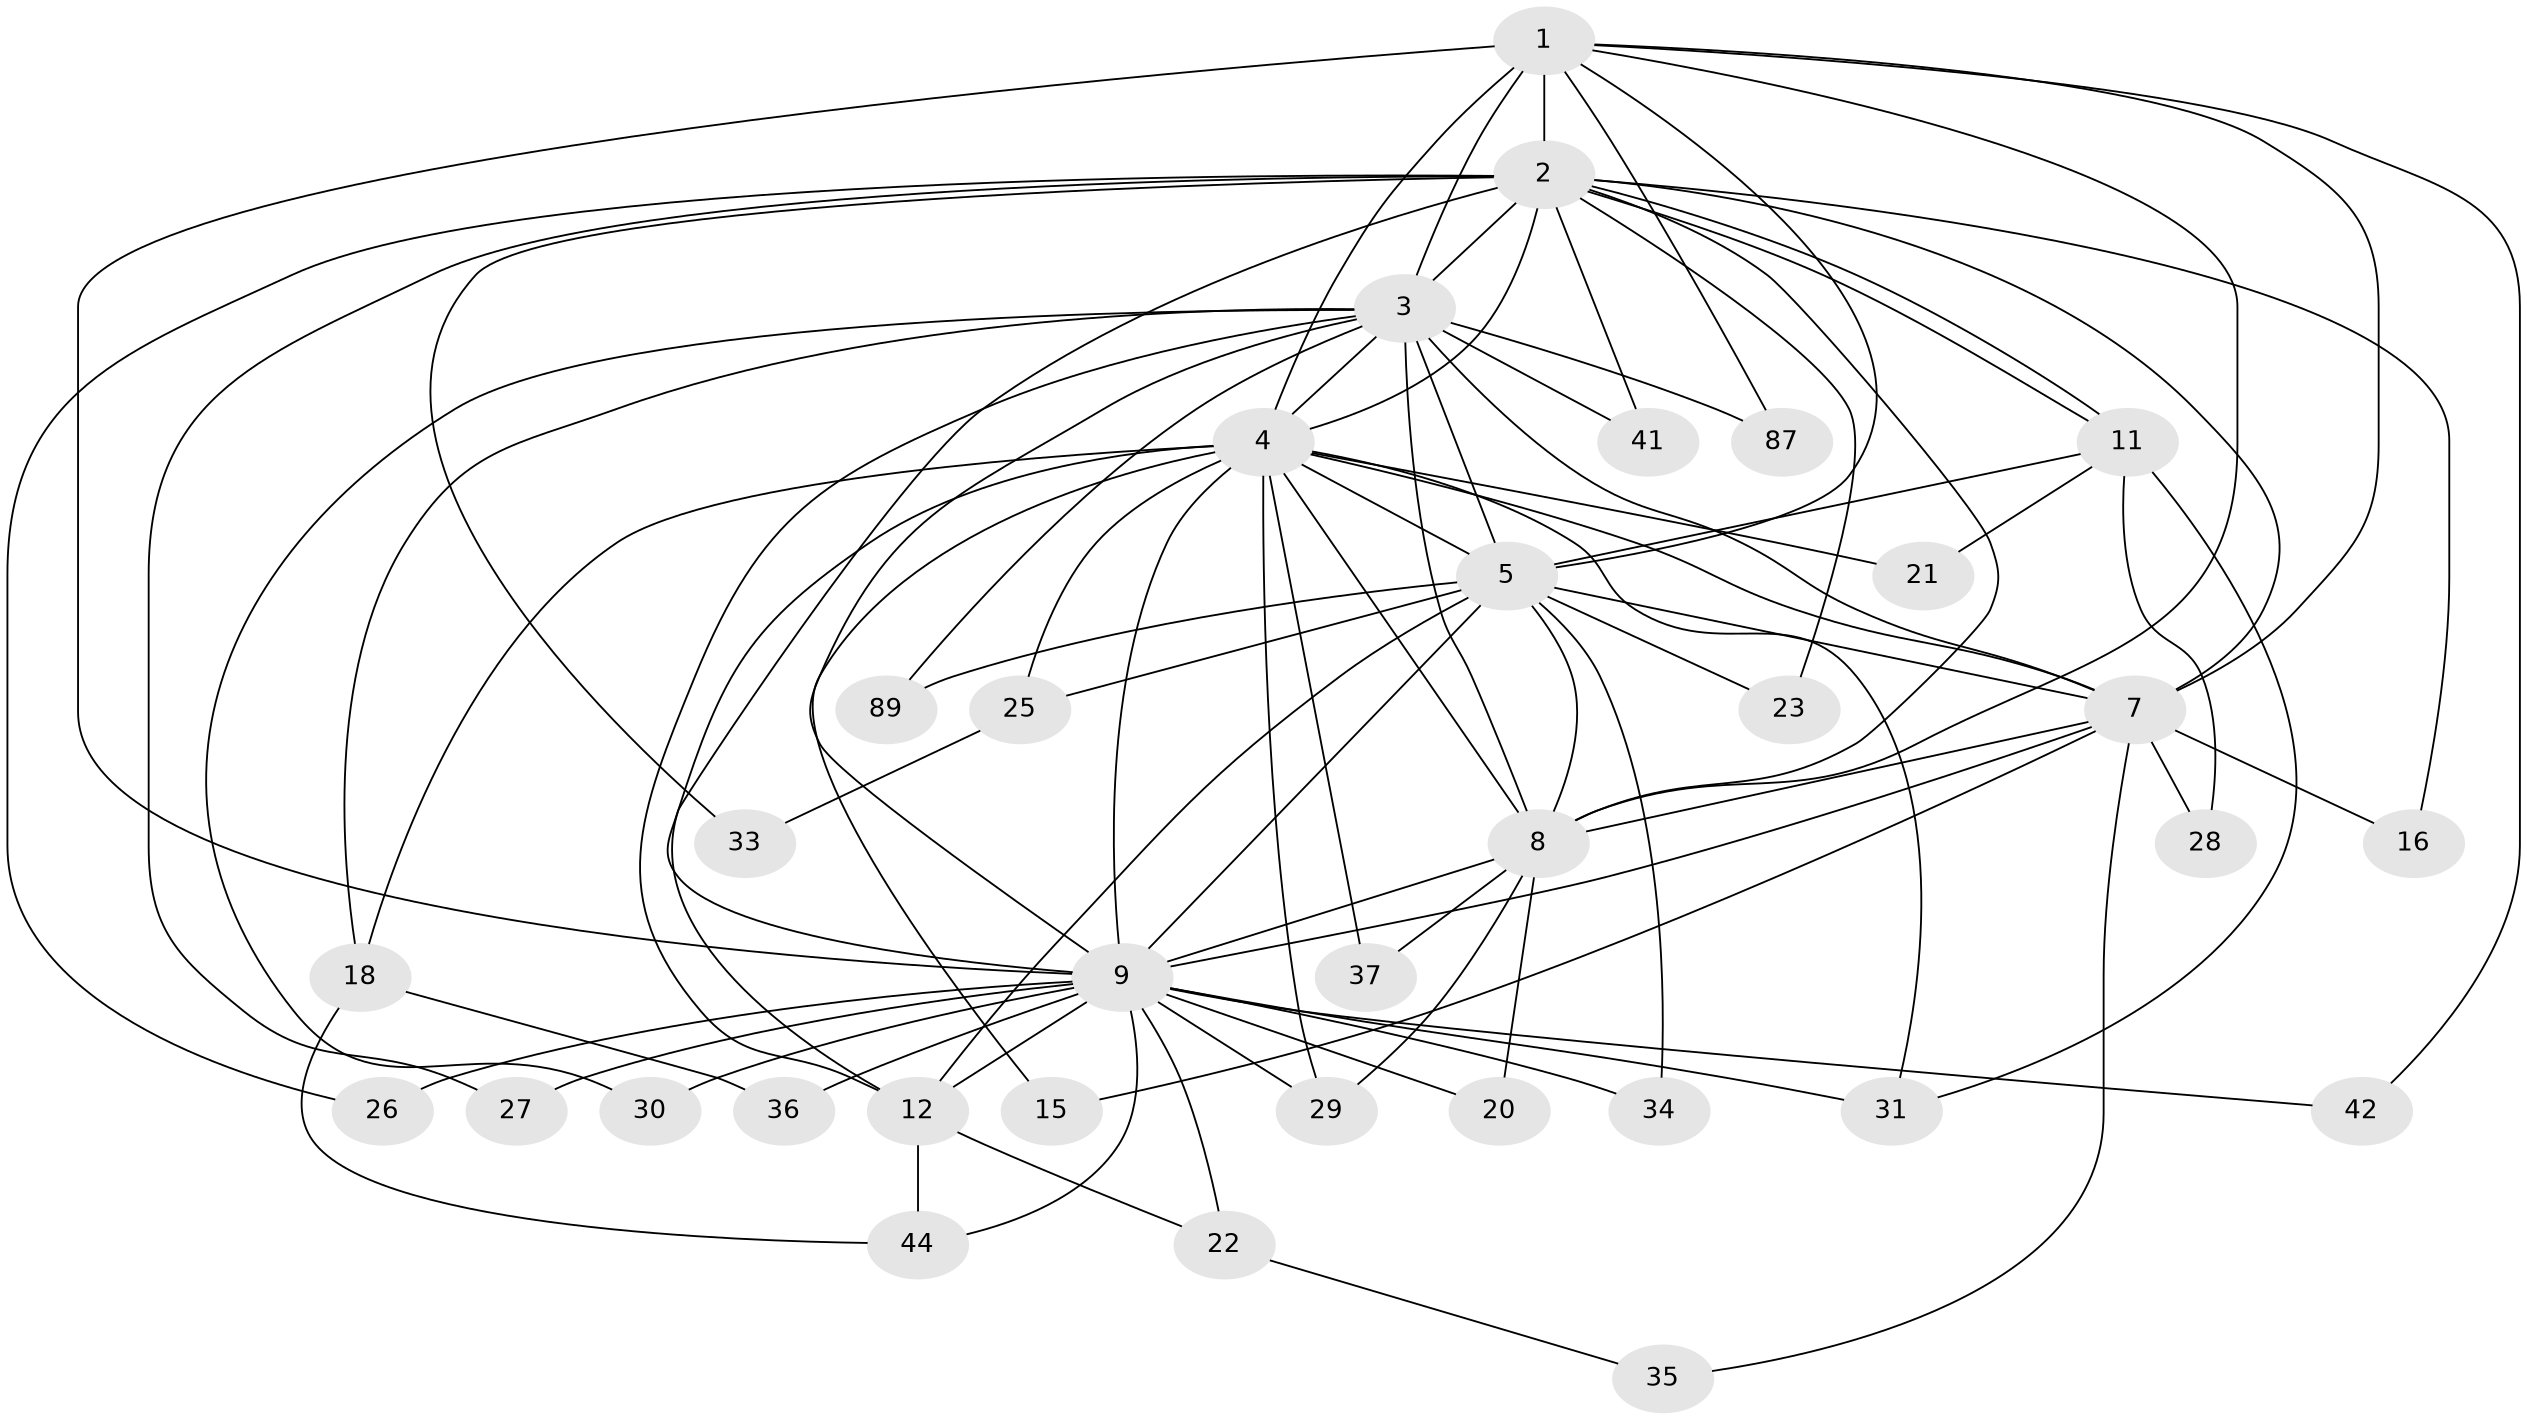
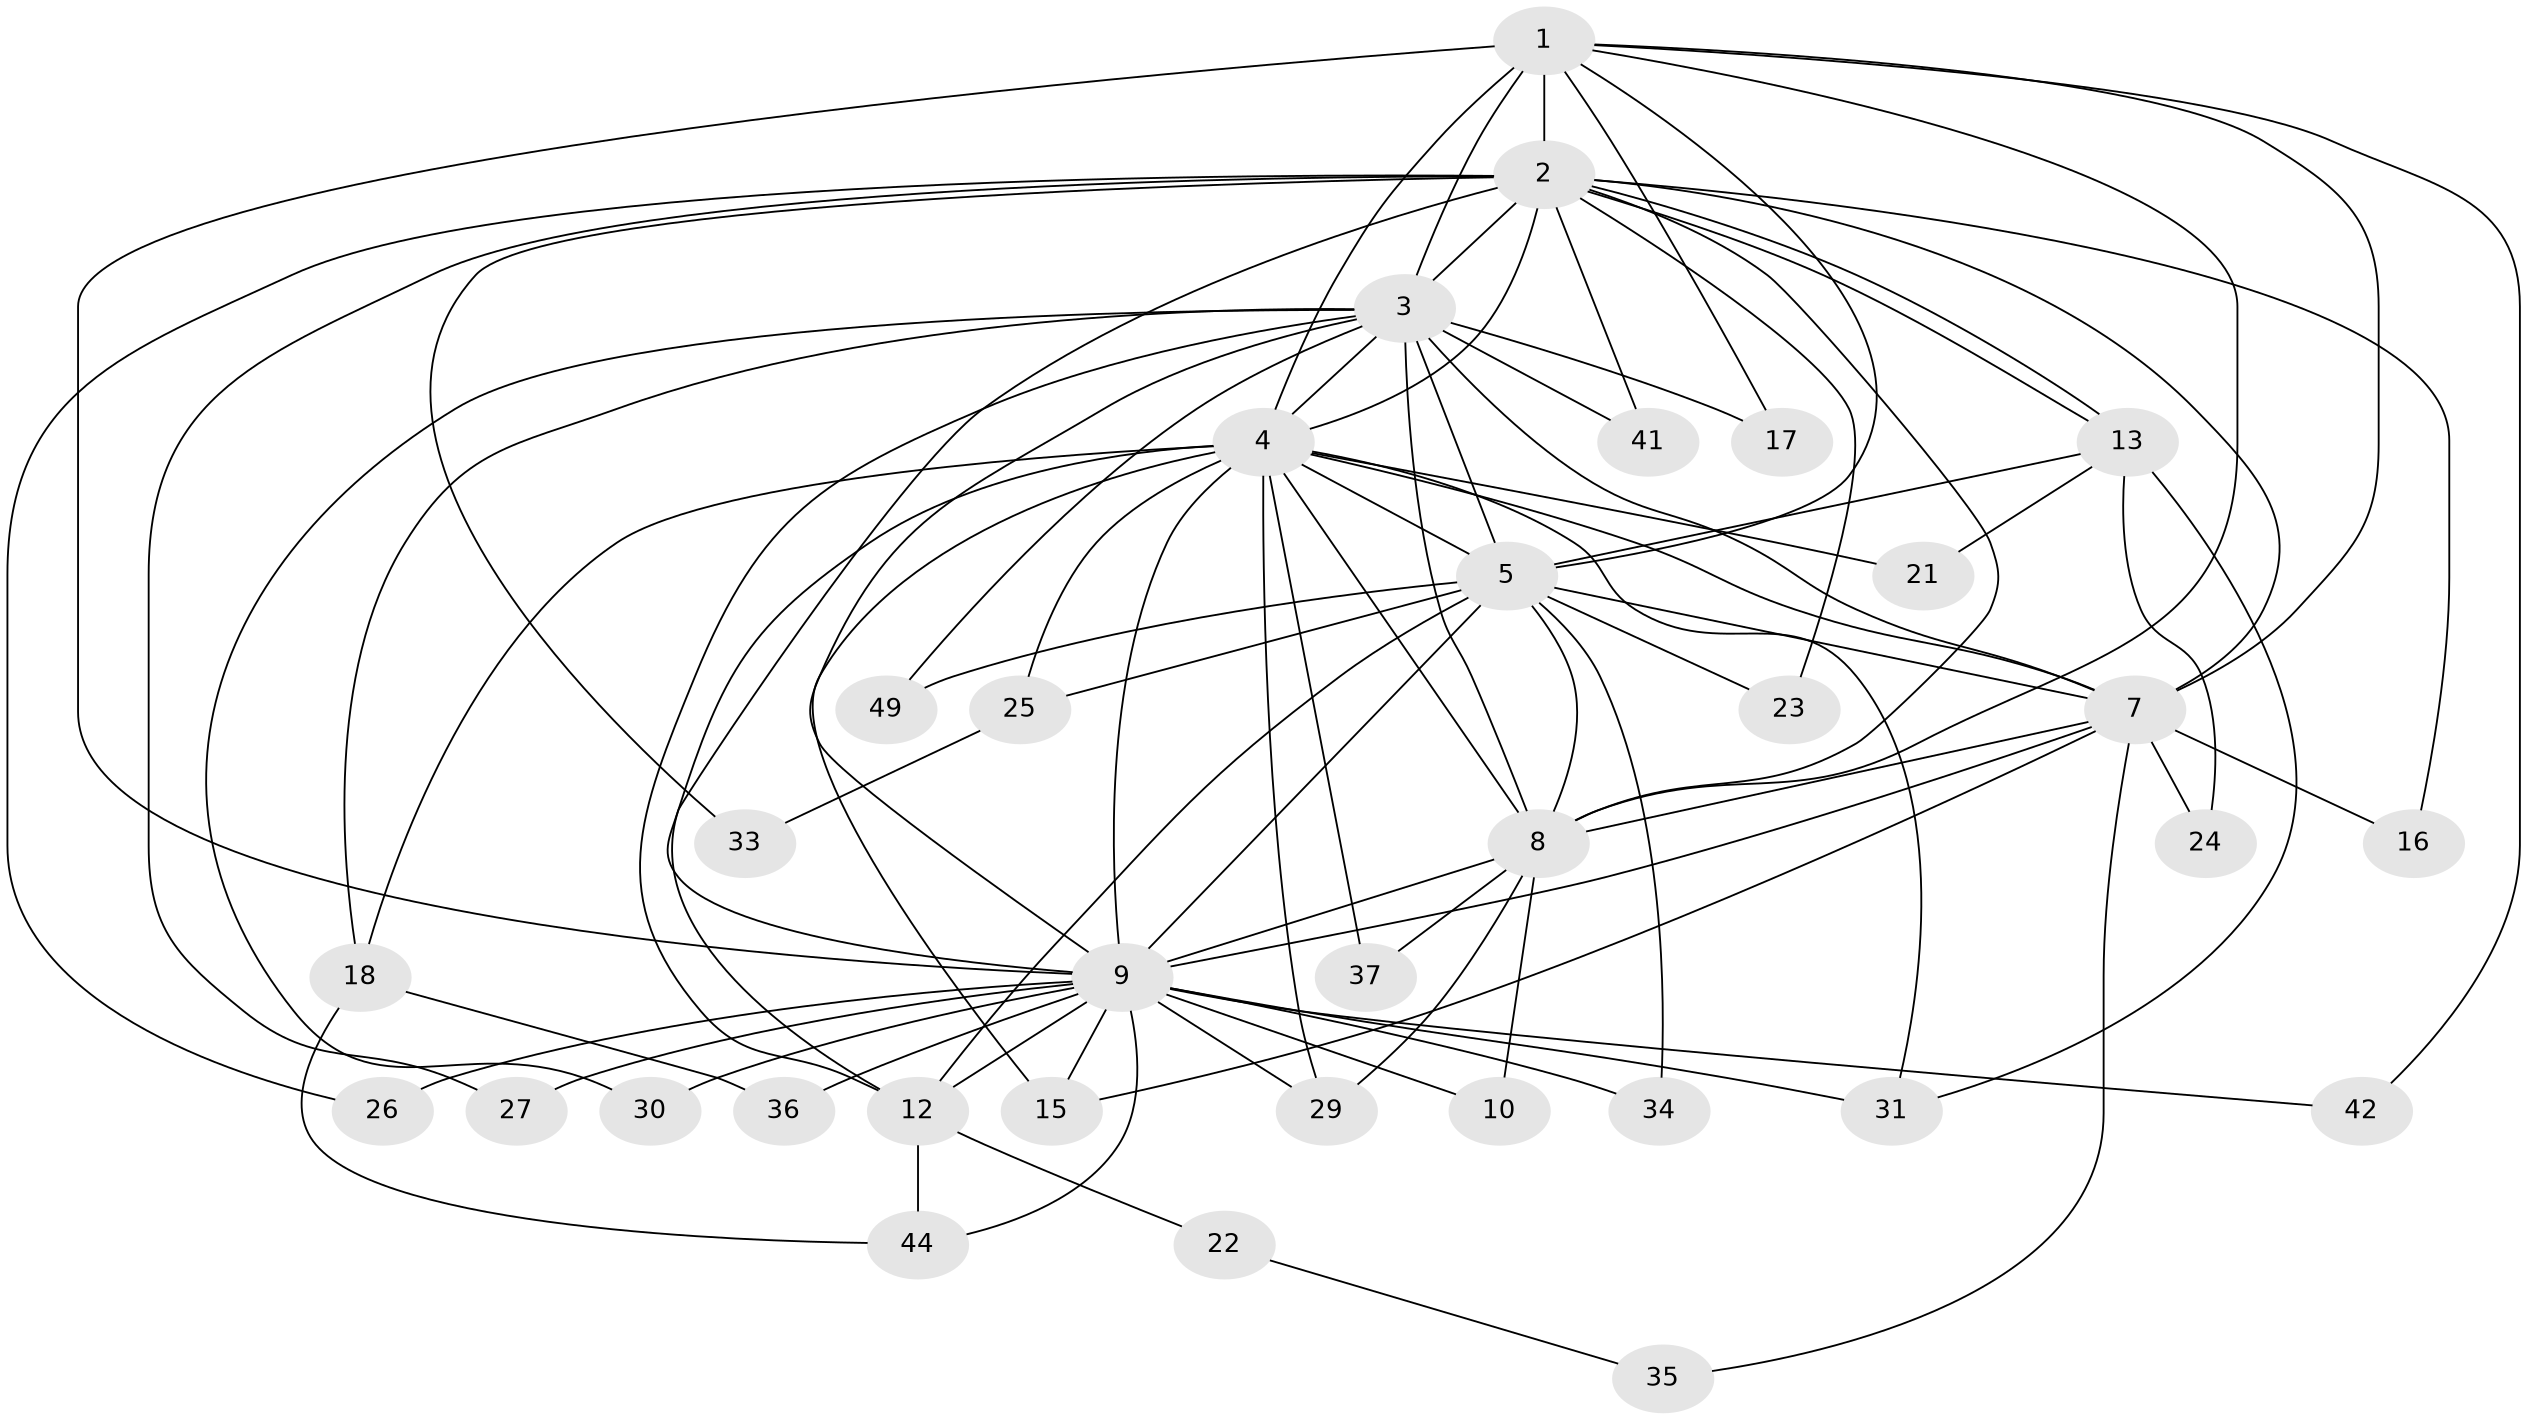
(1782, 442) -> (1782, 442)
(2128, 442) -> (2128, 442)
(886, 710) -> (886, 710)
(2206, 844) -> (2206, 844)
(1191, 1106) -> (1087, 1044)
(1500, 1111) -> (1500, 1111)
